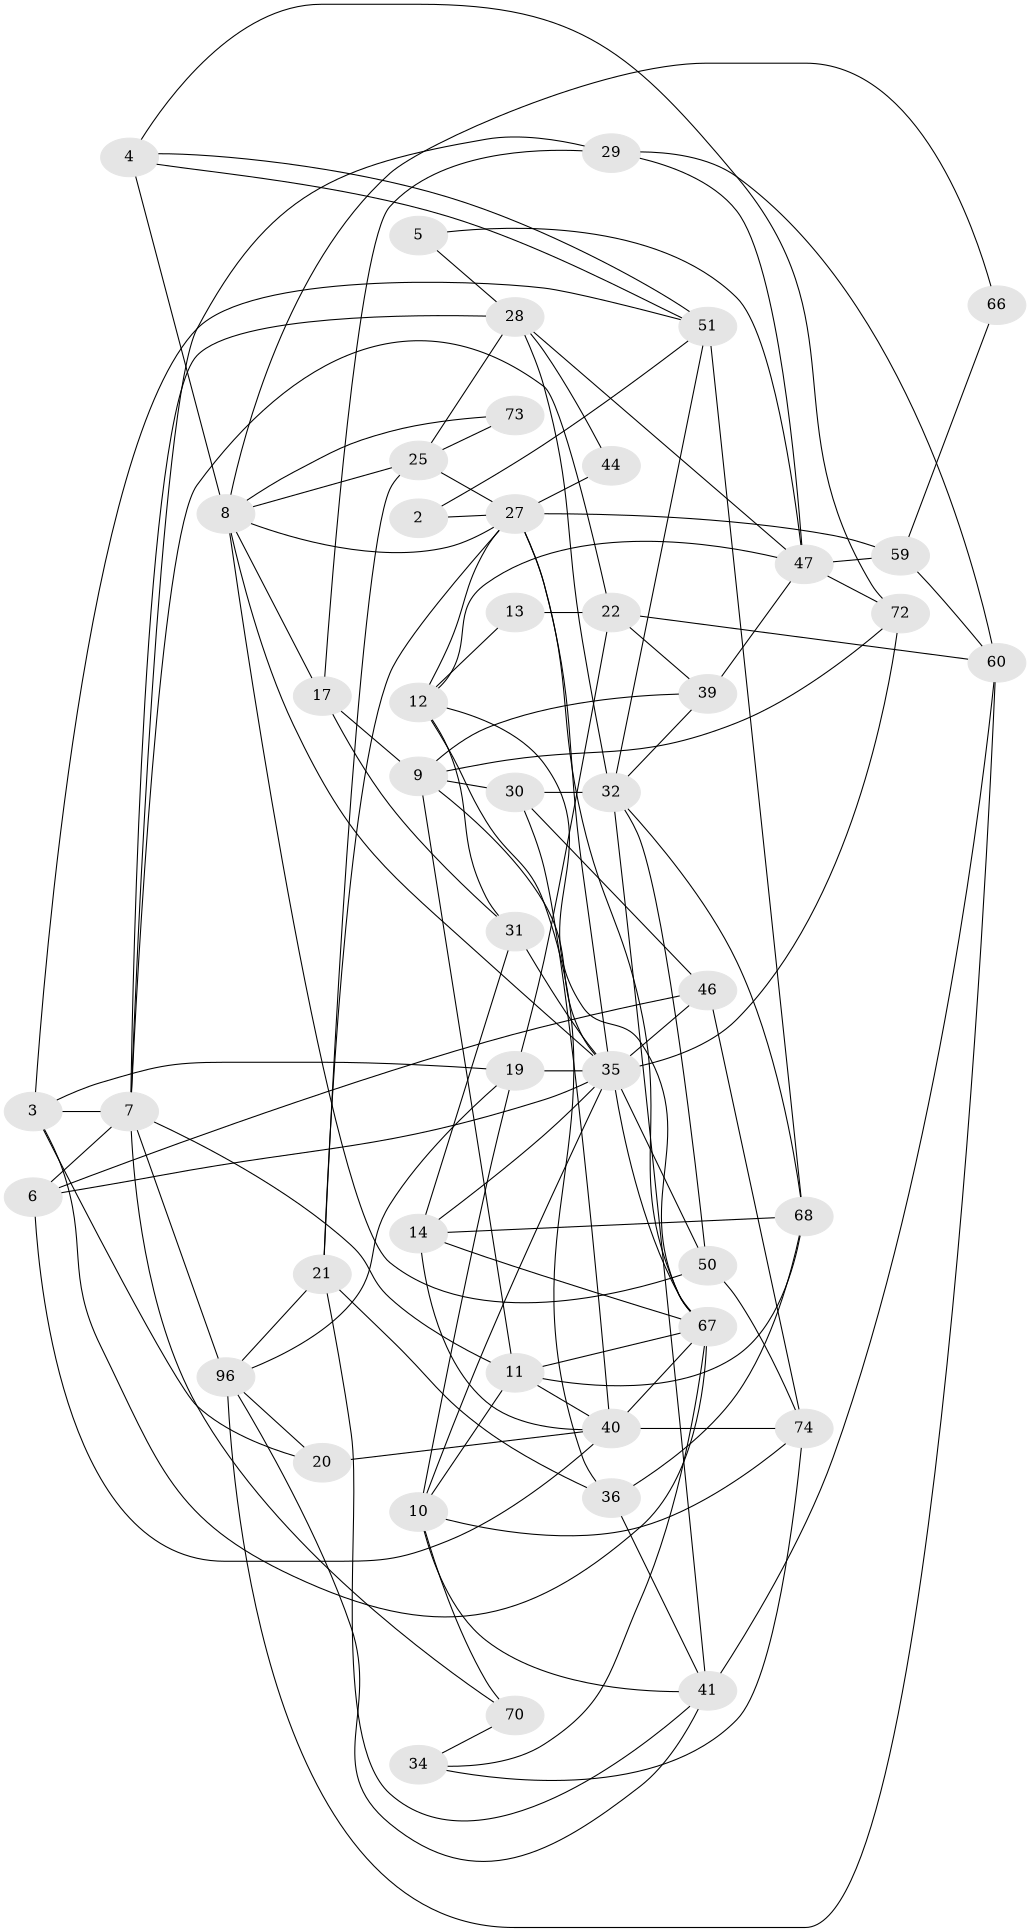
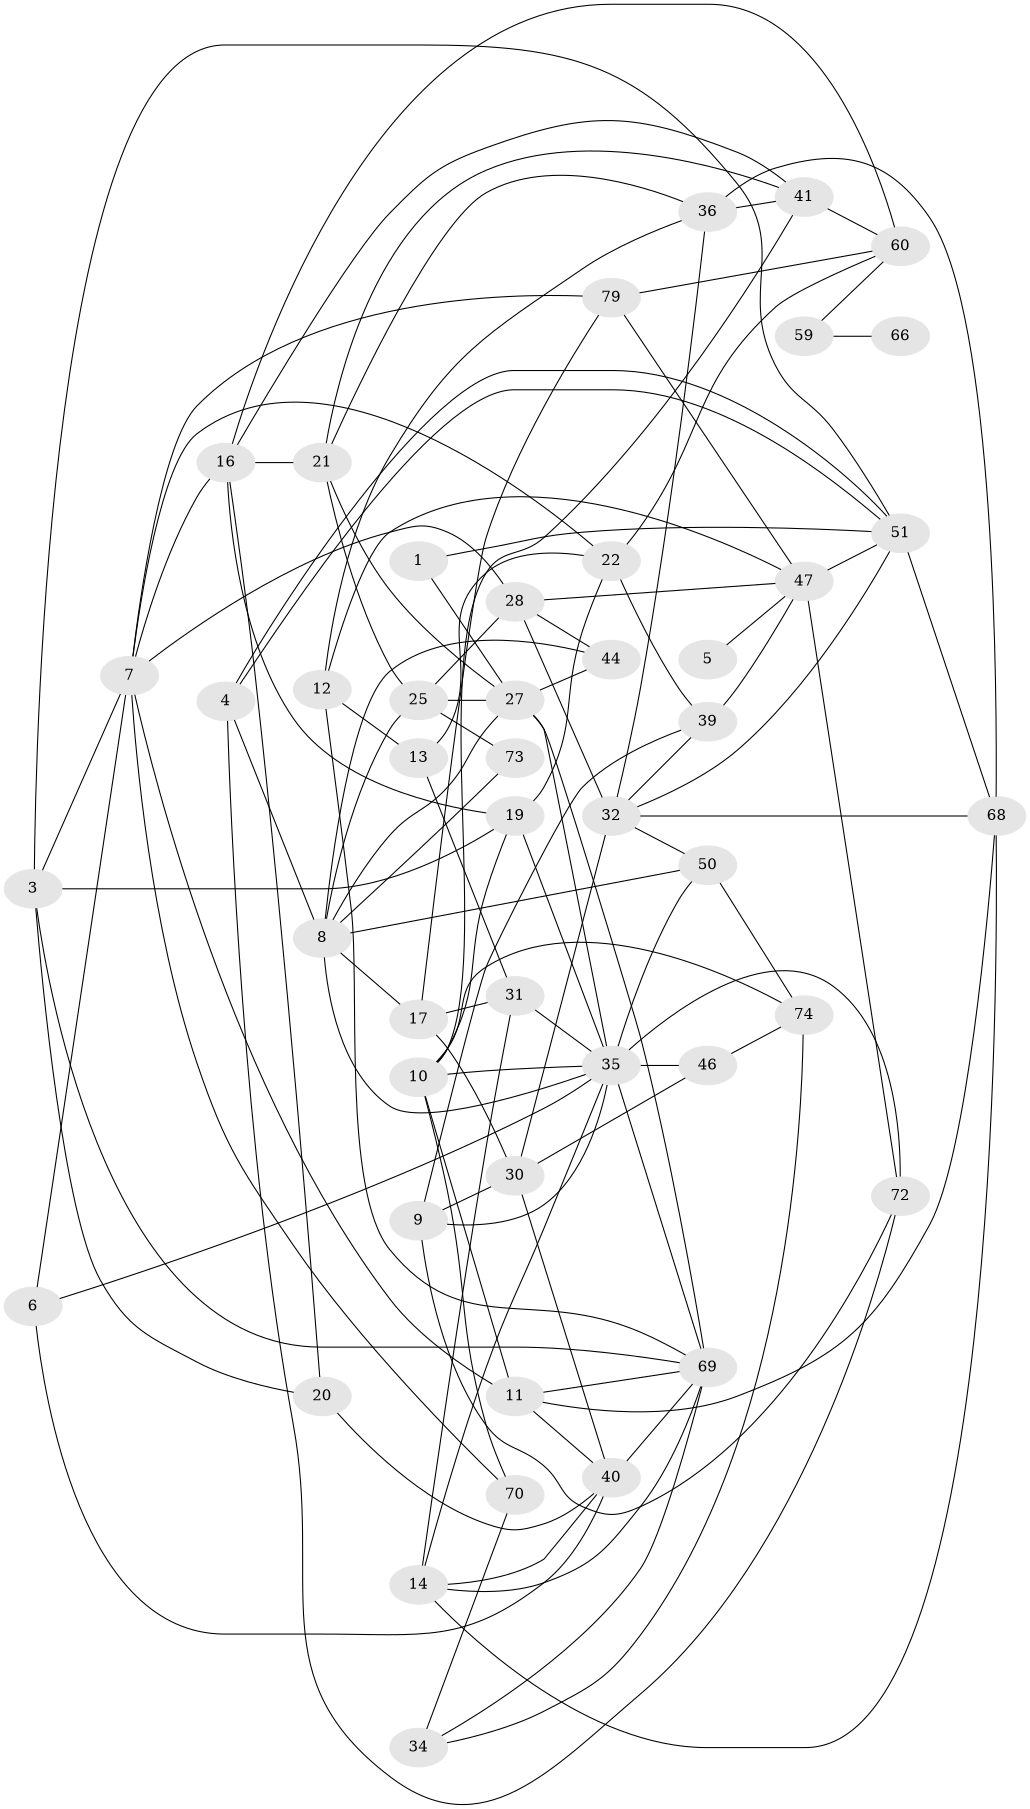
(563, 93) -> (374, 694)
(611, 153) -> (611, 298)
(467, 276) -> none
(419, 518) -> (419, 561)
(711, 520) -> none
(851, 560) -> (852, 557)
(466, 594) -> none
(366, 732) -> (476, 1094)
(465, 823) -> (471, 887)
(465, 1061) -> none
(366, 1079) -> none
(668, 1306) -> (668, 516)
(708, 1327) -> (708, 1367)
(226, 1377) -> (226, 463)
(718, 1428) -> none
